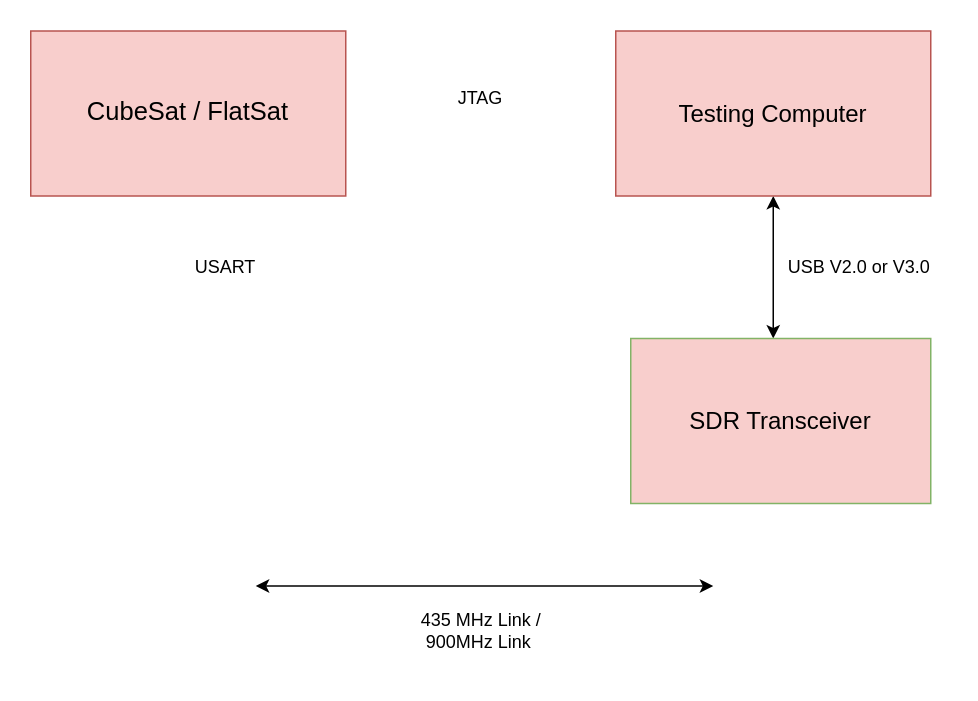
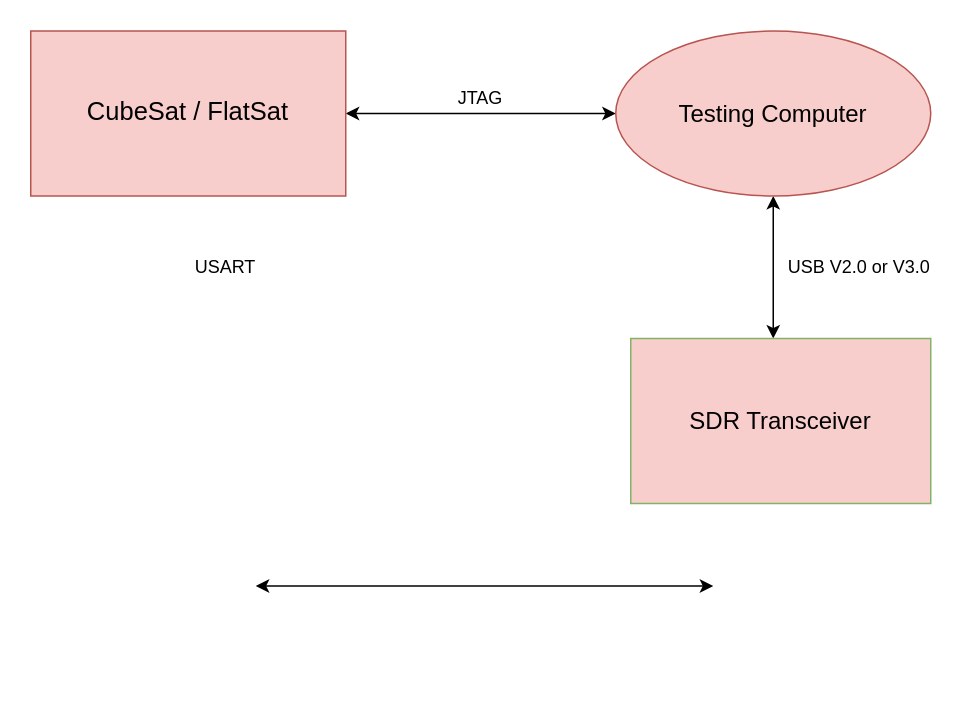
none -> (481, 113)
(773, 113) -> (773, 113)
(482, 631) -> none
